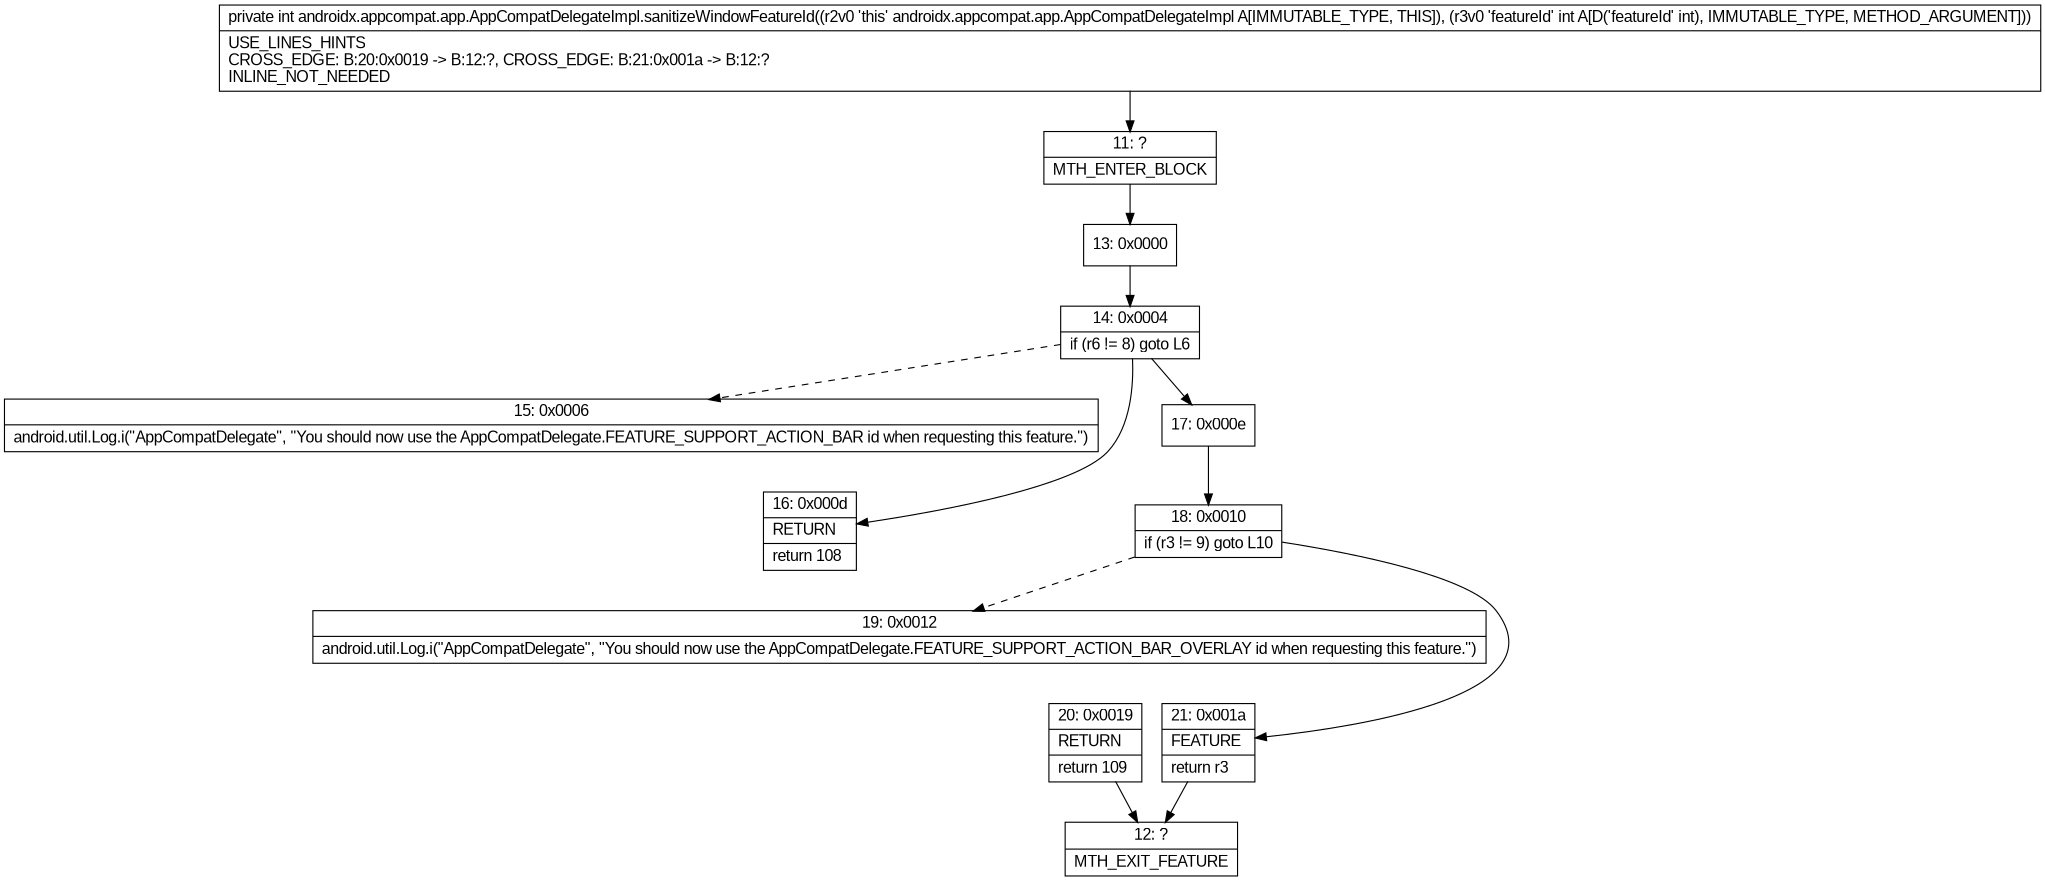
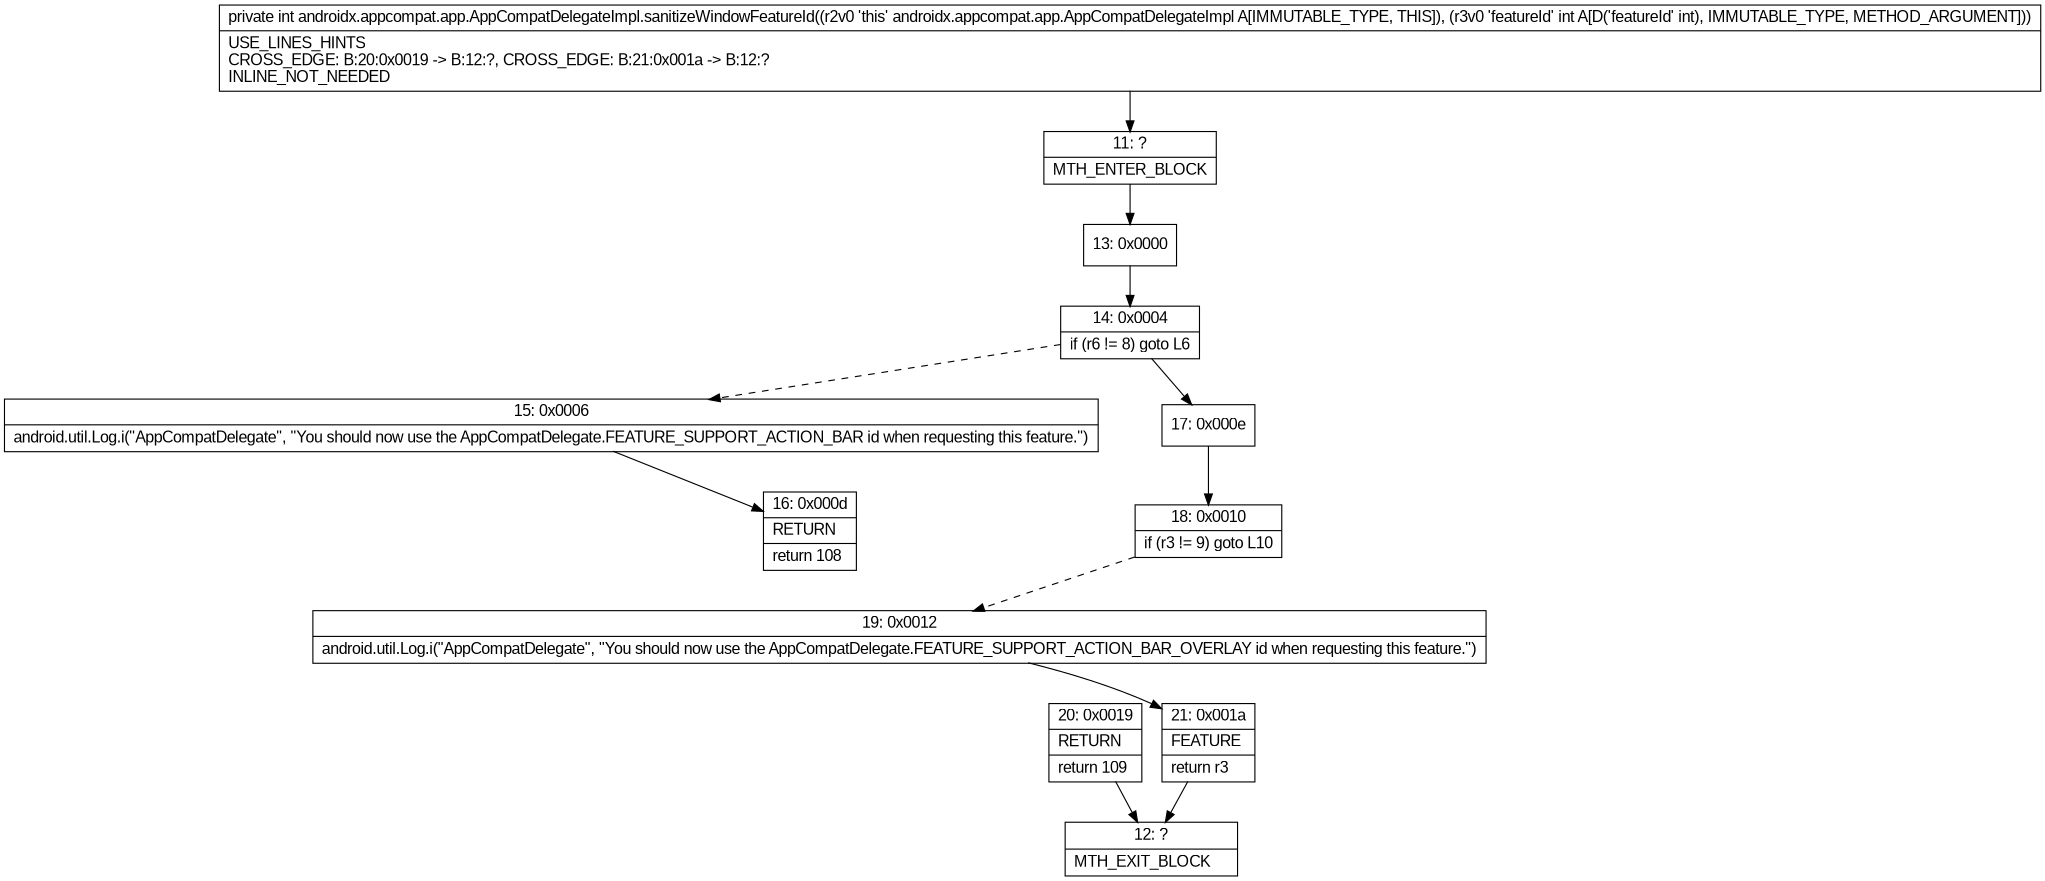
(1039, 486) -> (683, 479)
(1506, 647) -> (1091, 681)
(1151, 862) -> (1142, 862)
